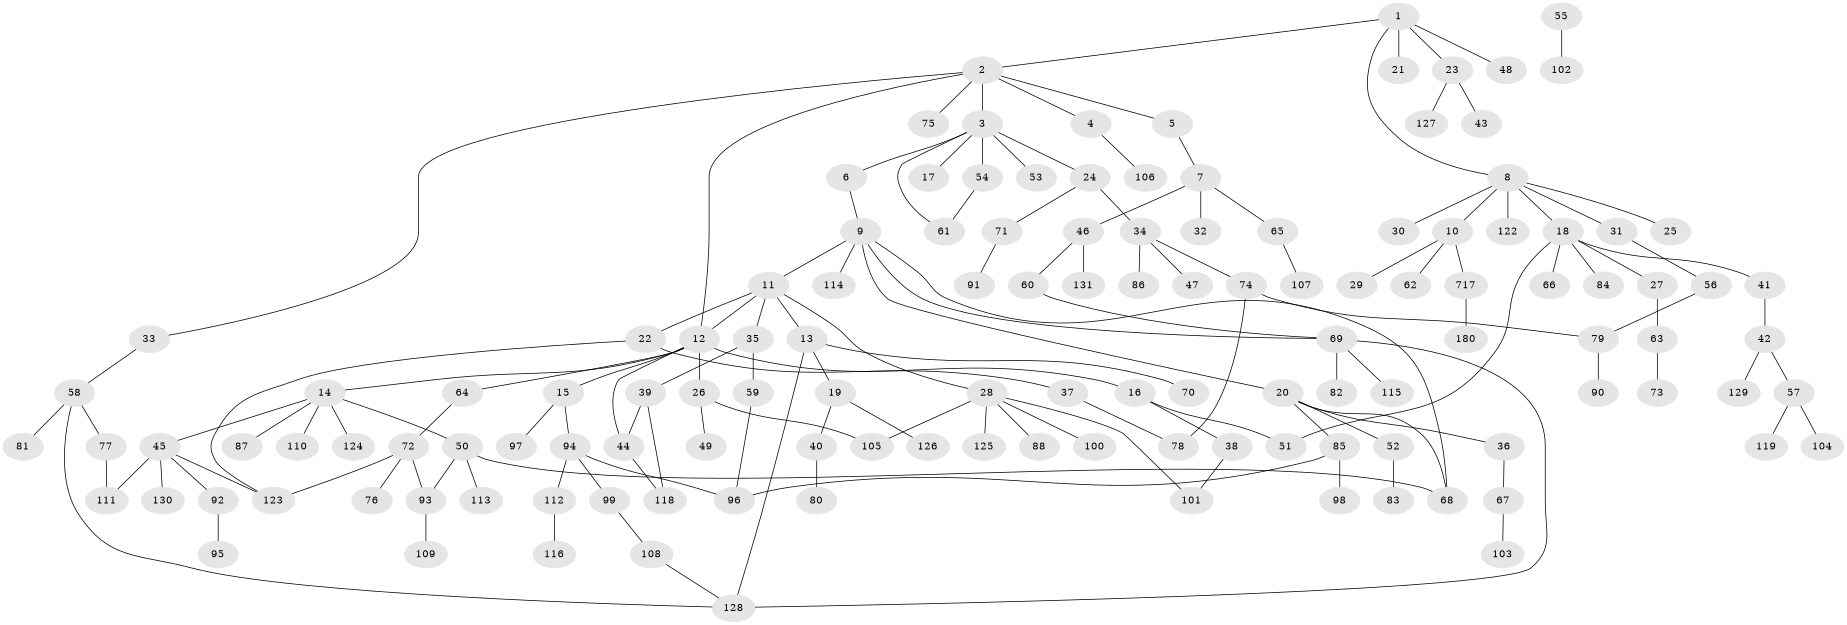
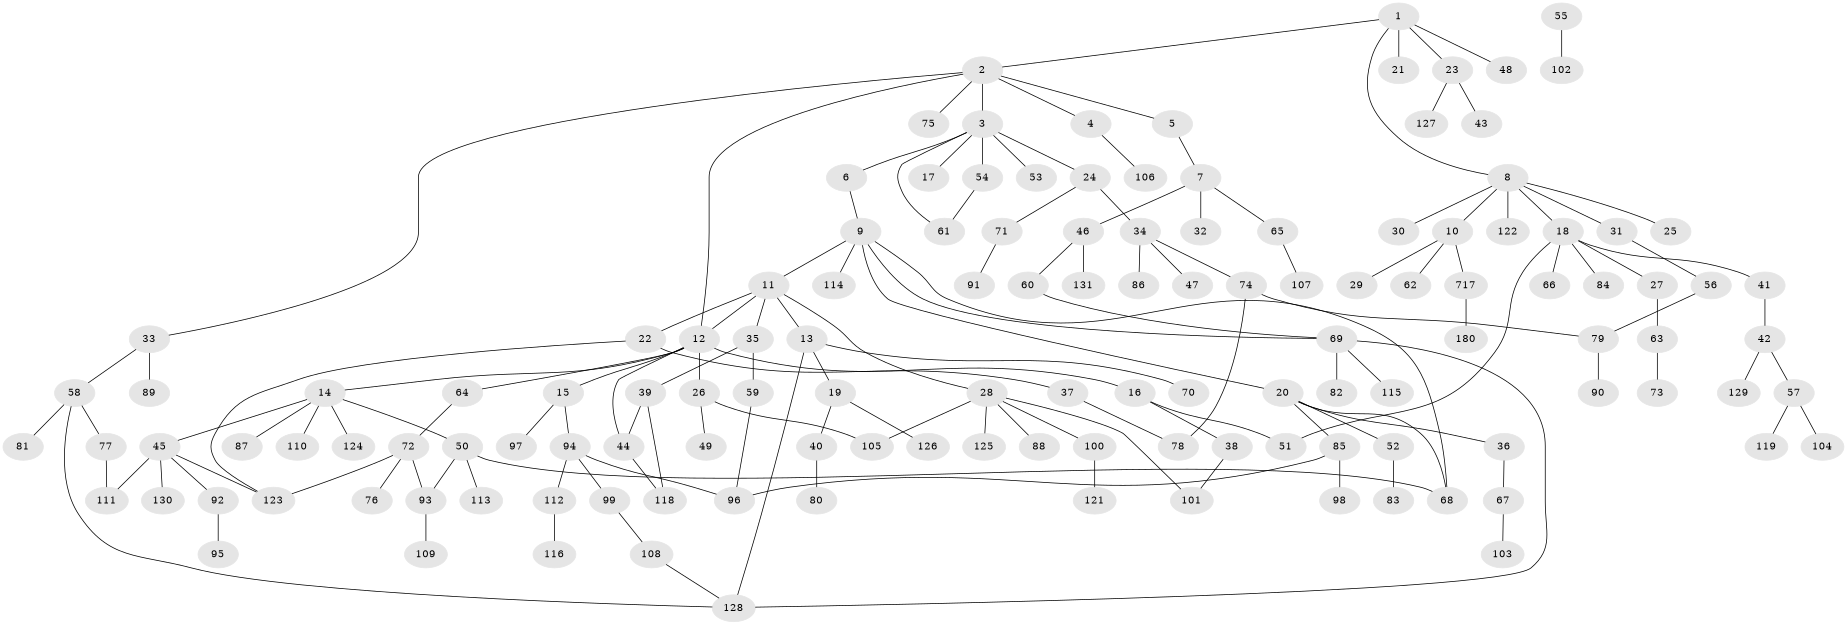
none -> (149, 393)
none -> (1095, 501)
